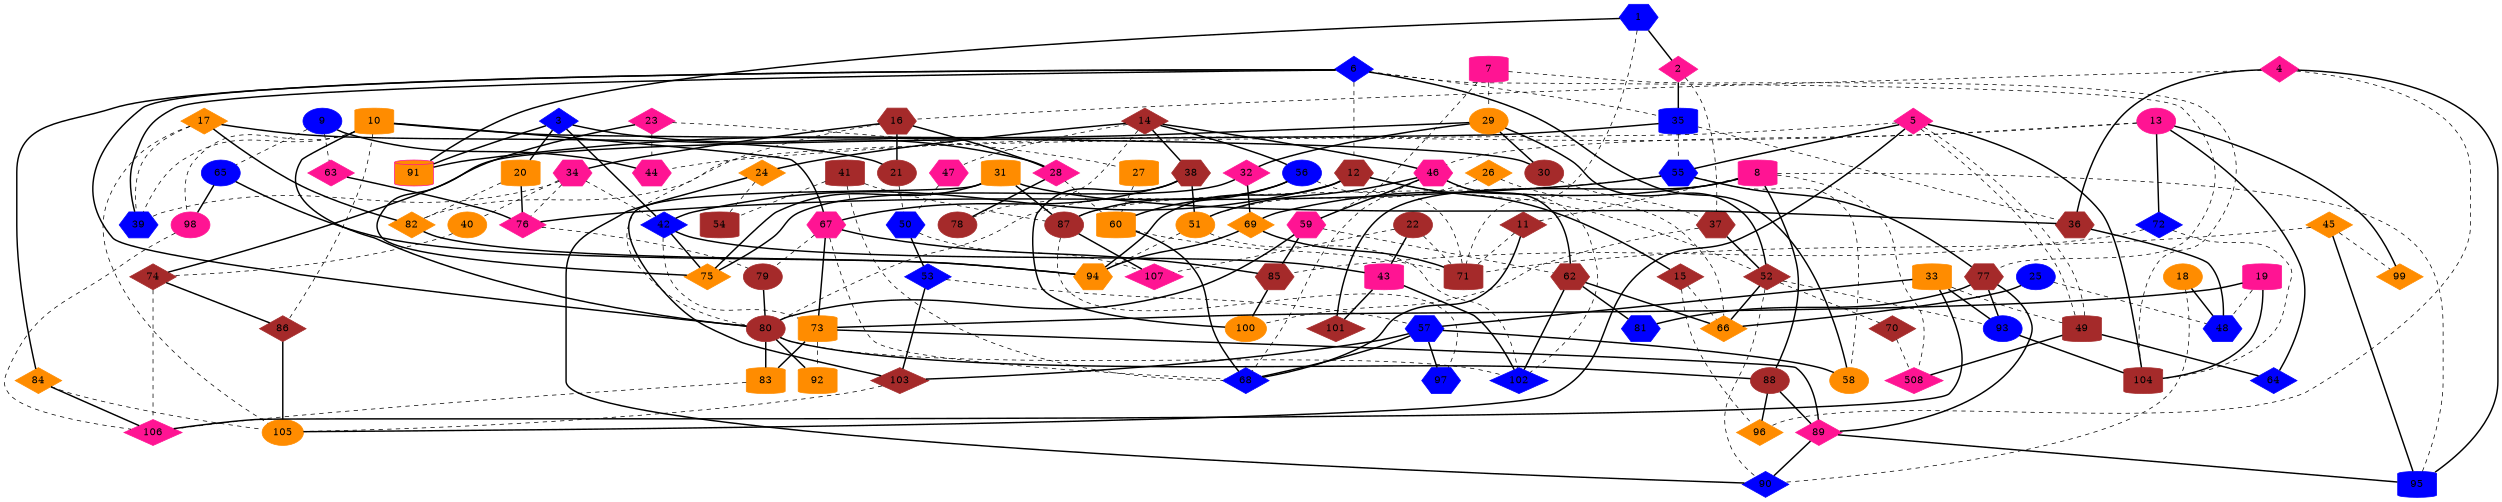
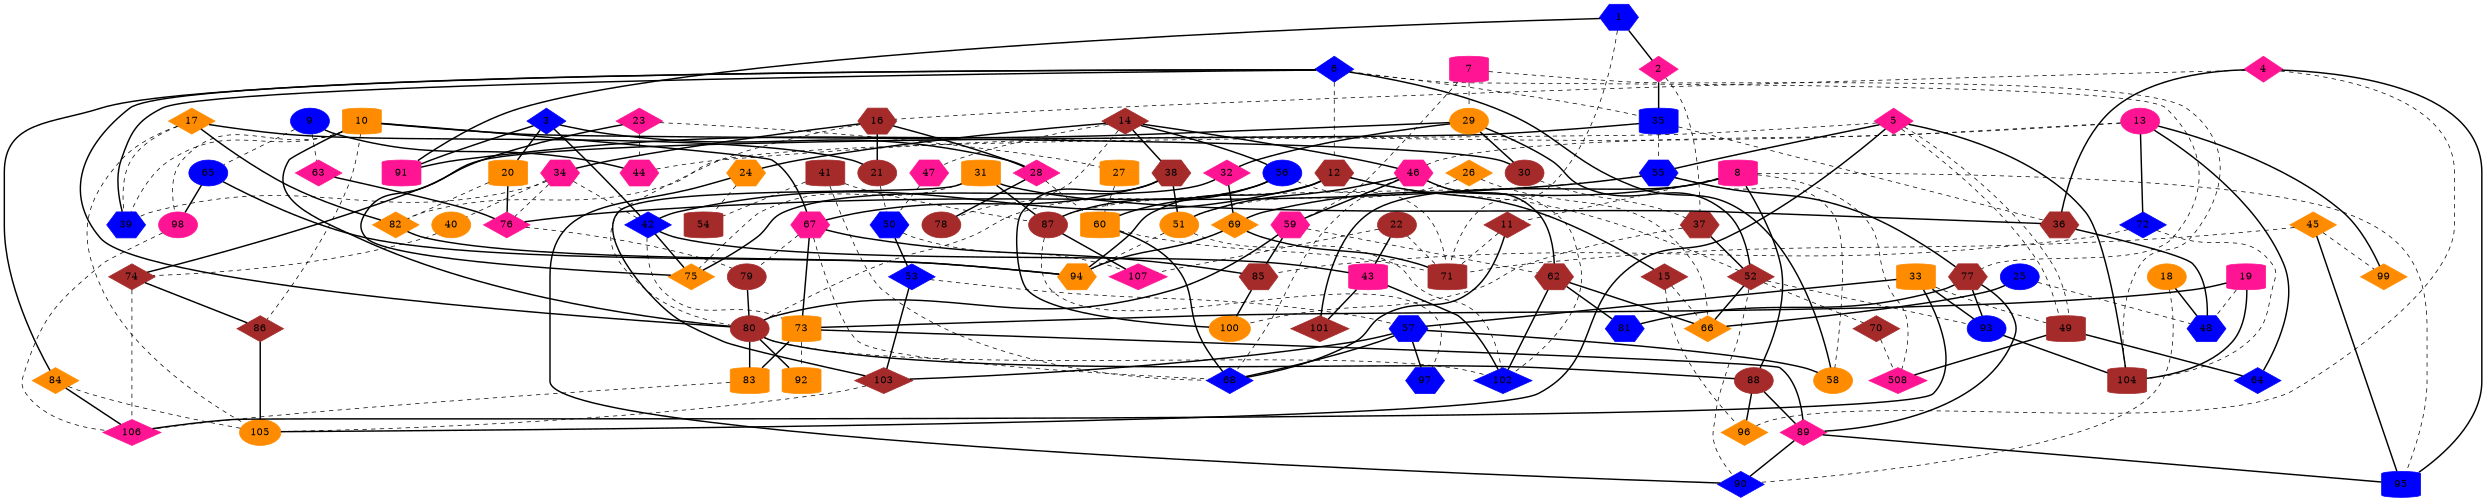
(414, 173) -> (402, 173)
(762, 173) -> (746, 173)
(781, 210) -> (770, 208)
